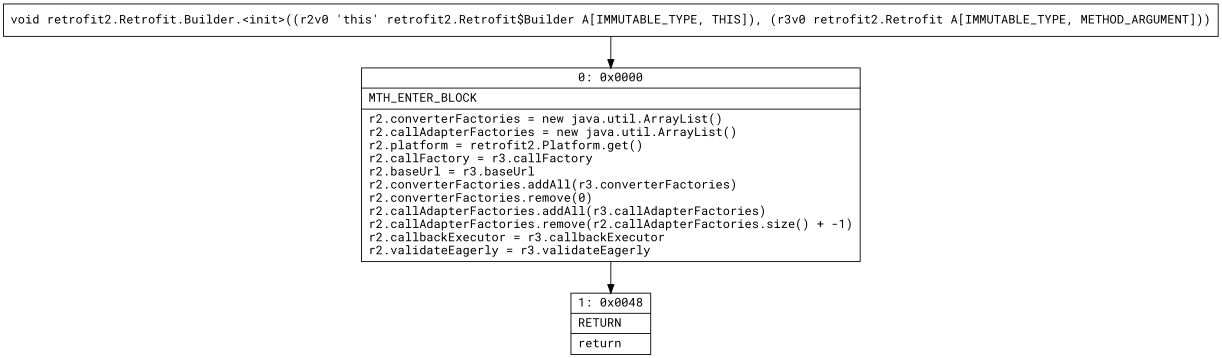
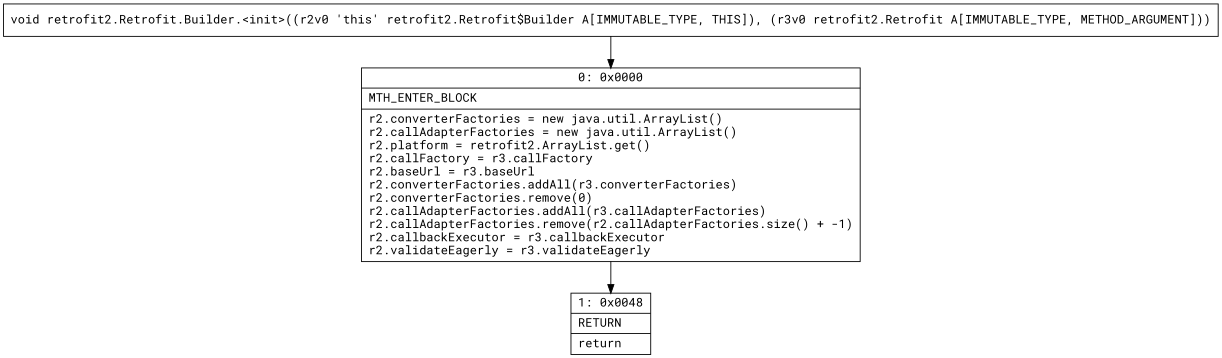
(506, 145) -> (510, 145)
